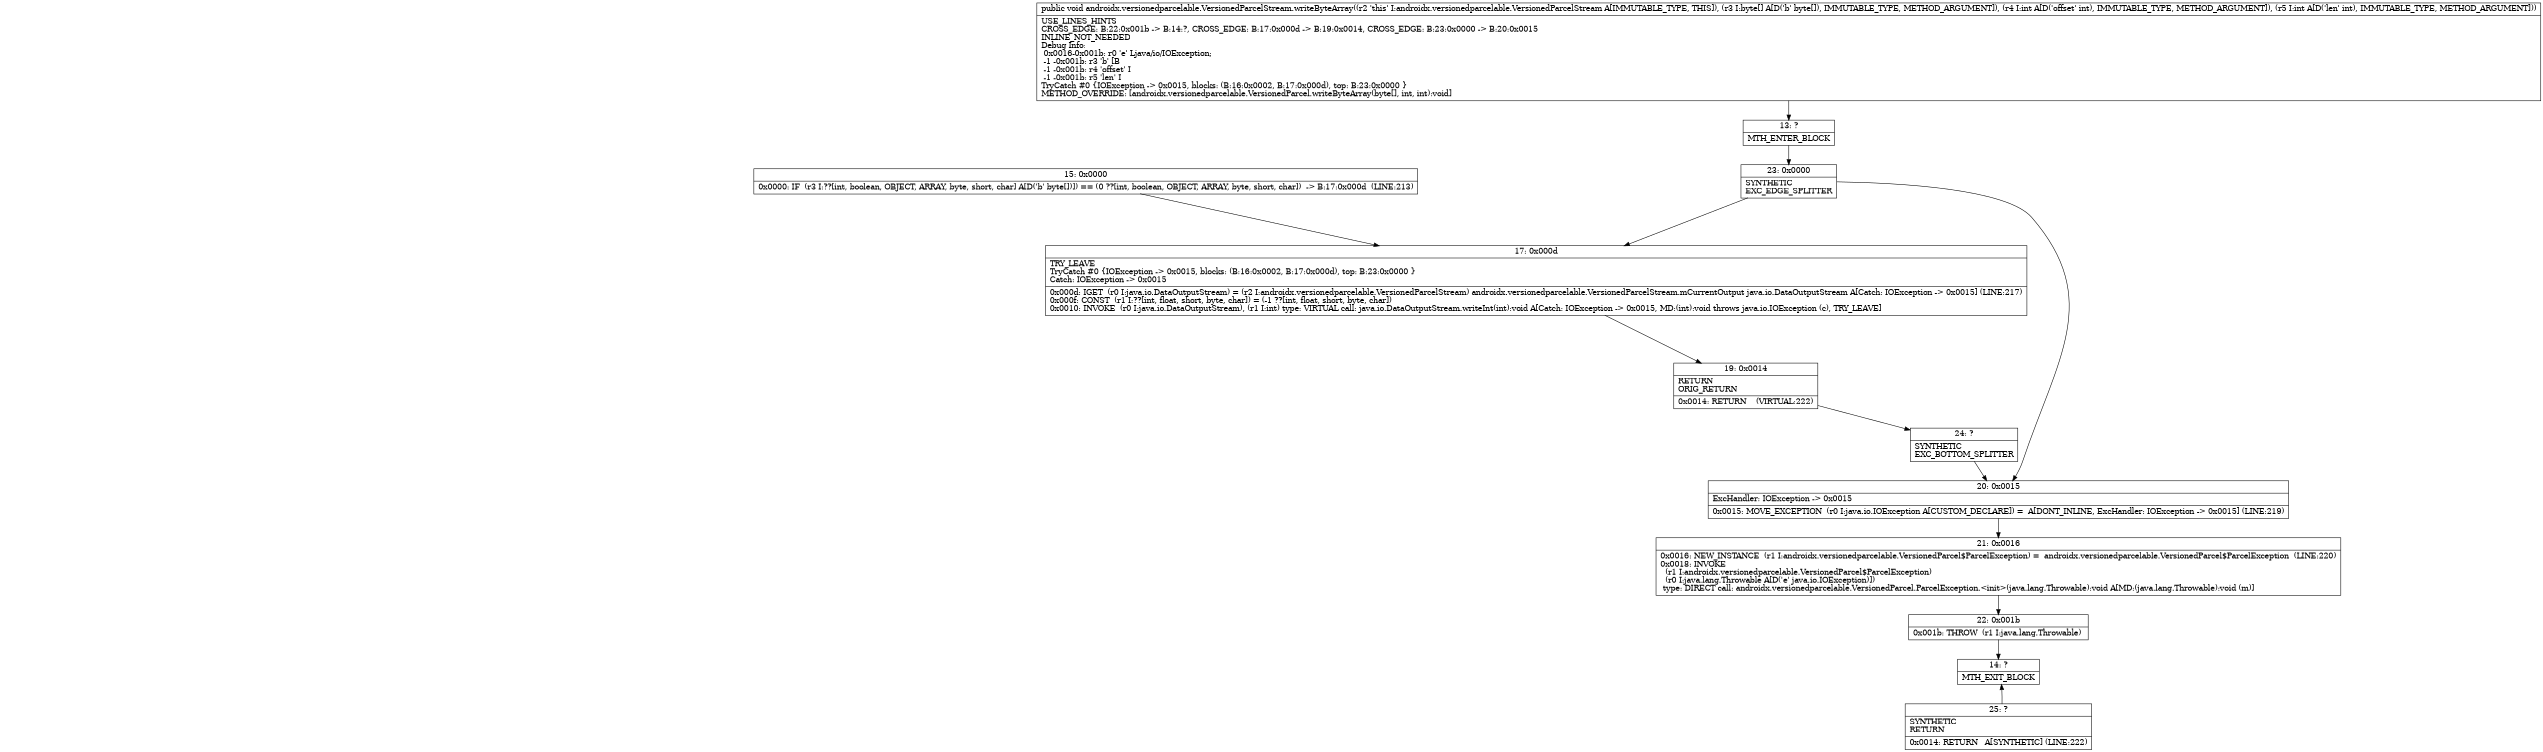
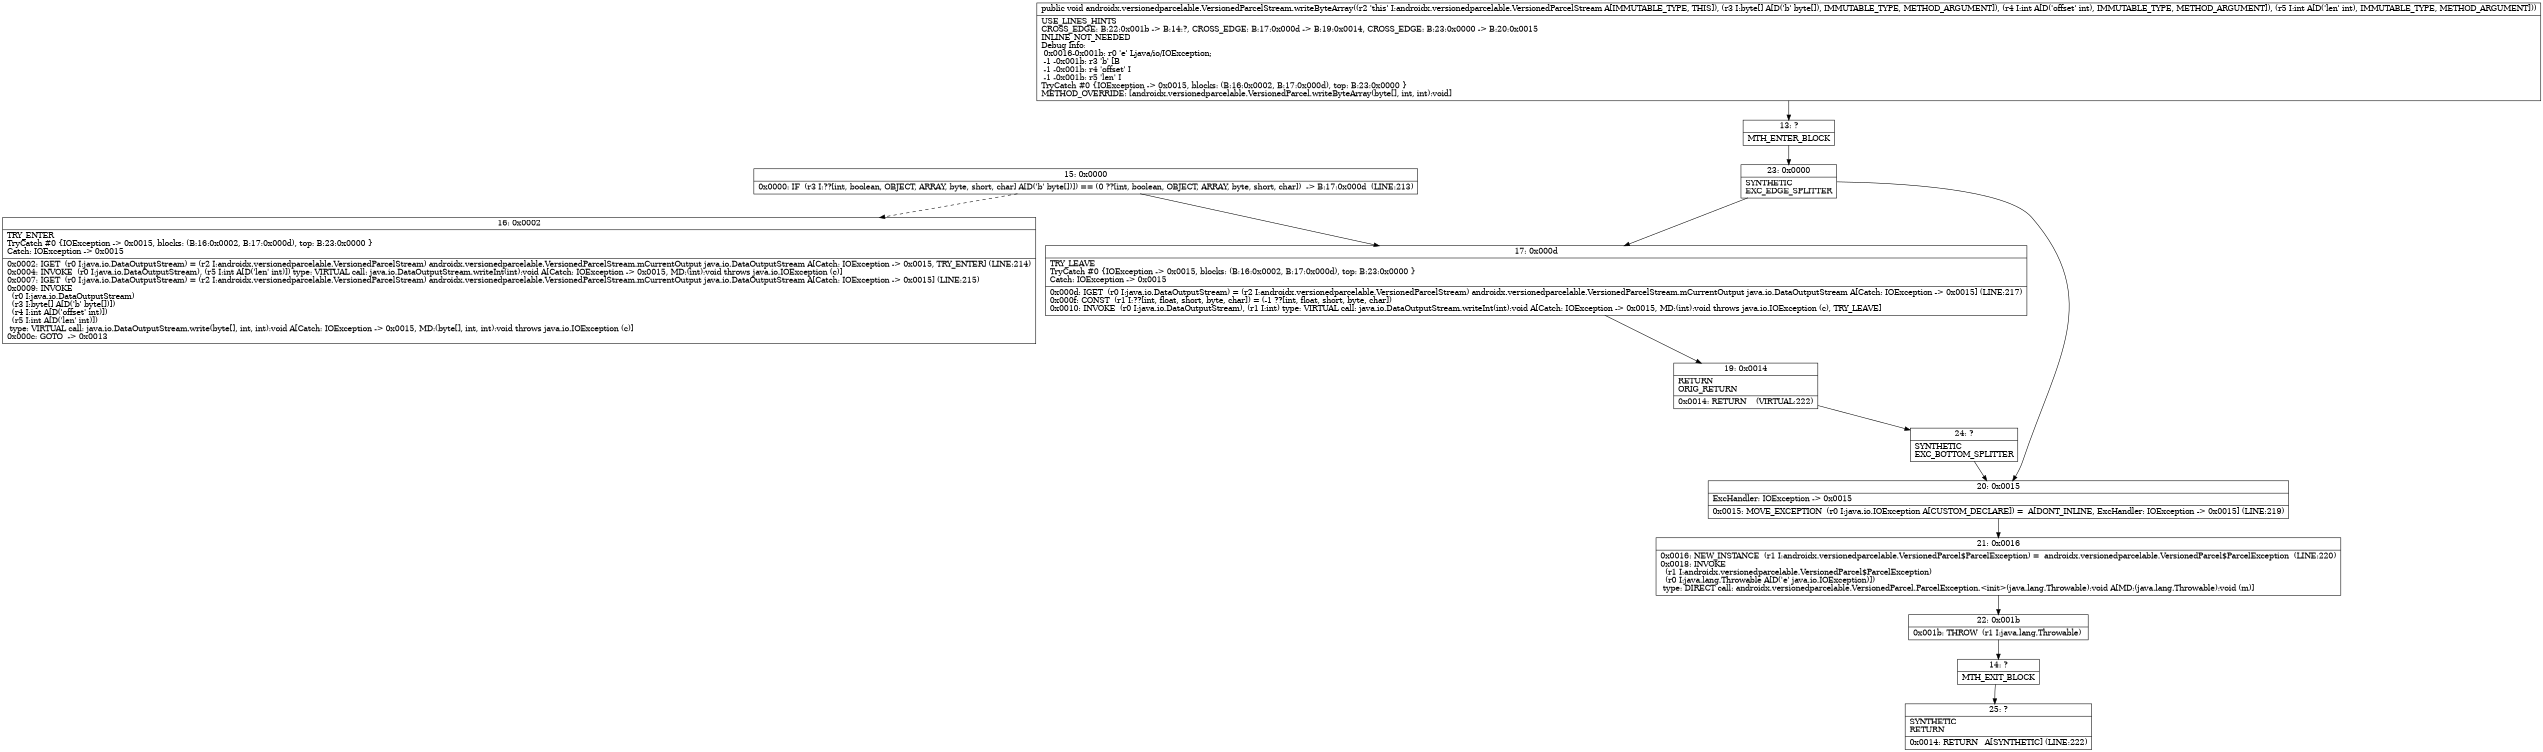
none -> (519, 281)
(2002, 697) -> (1995, 691)
